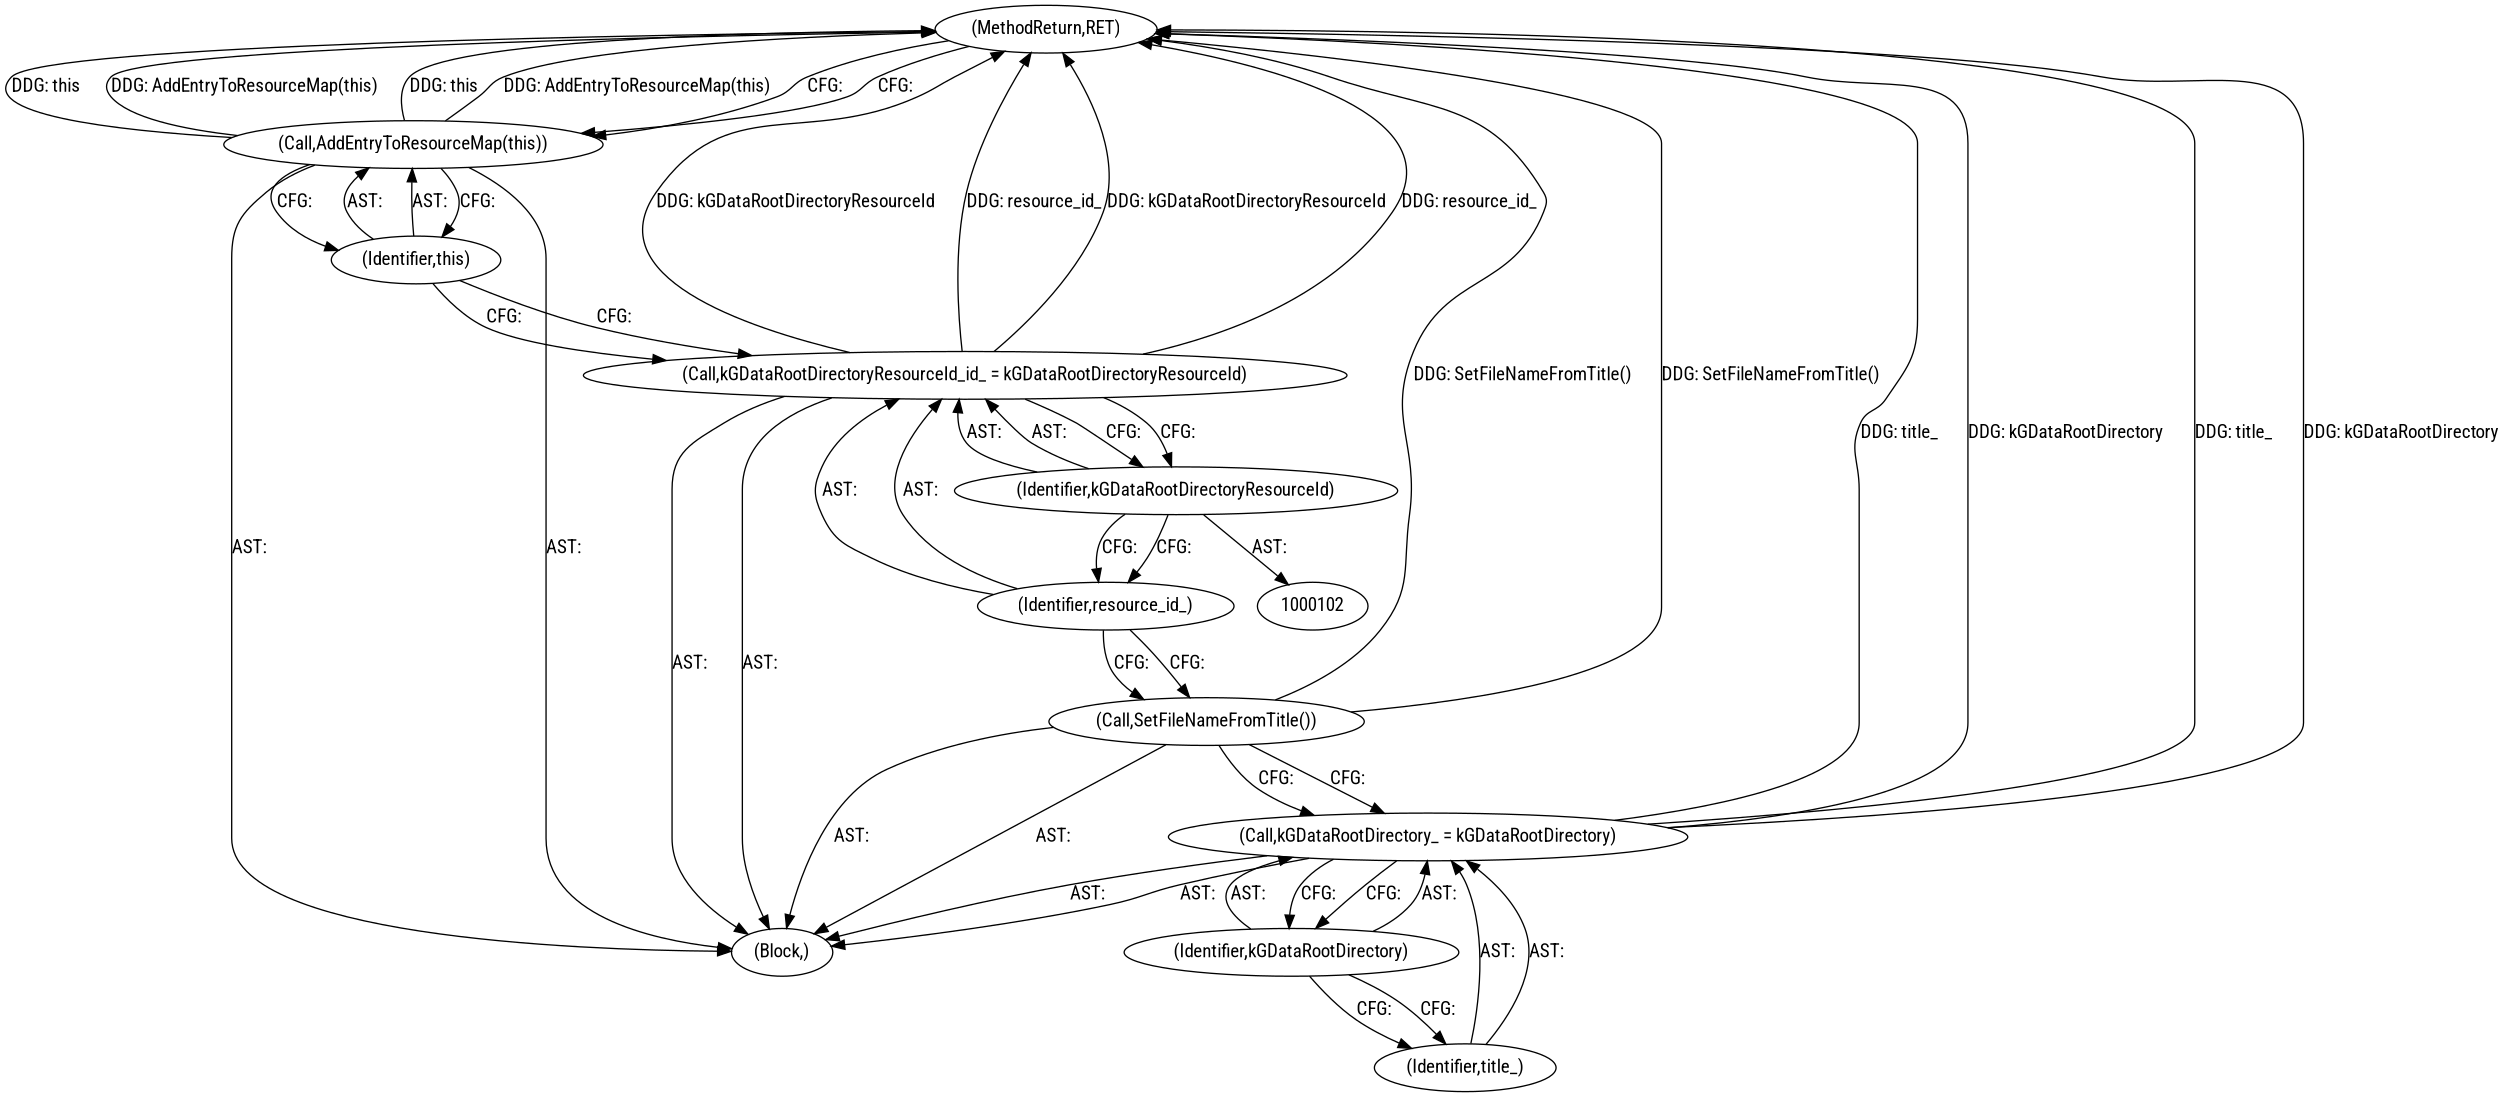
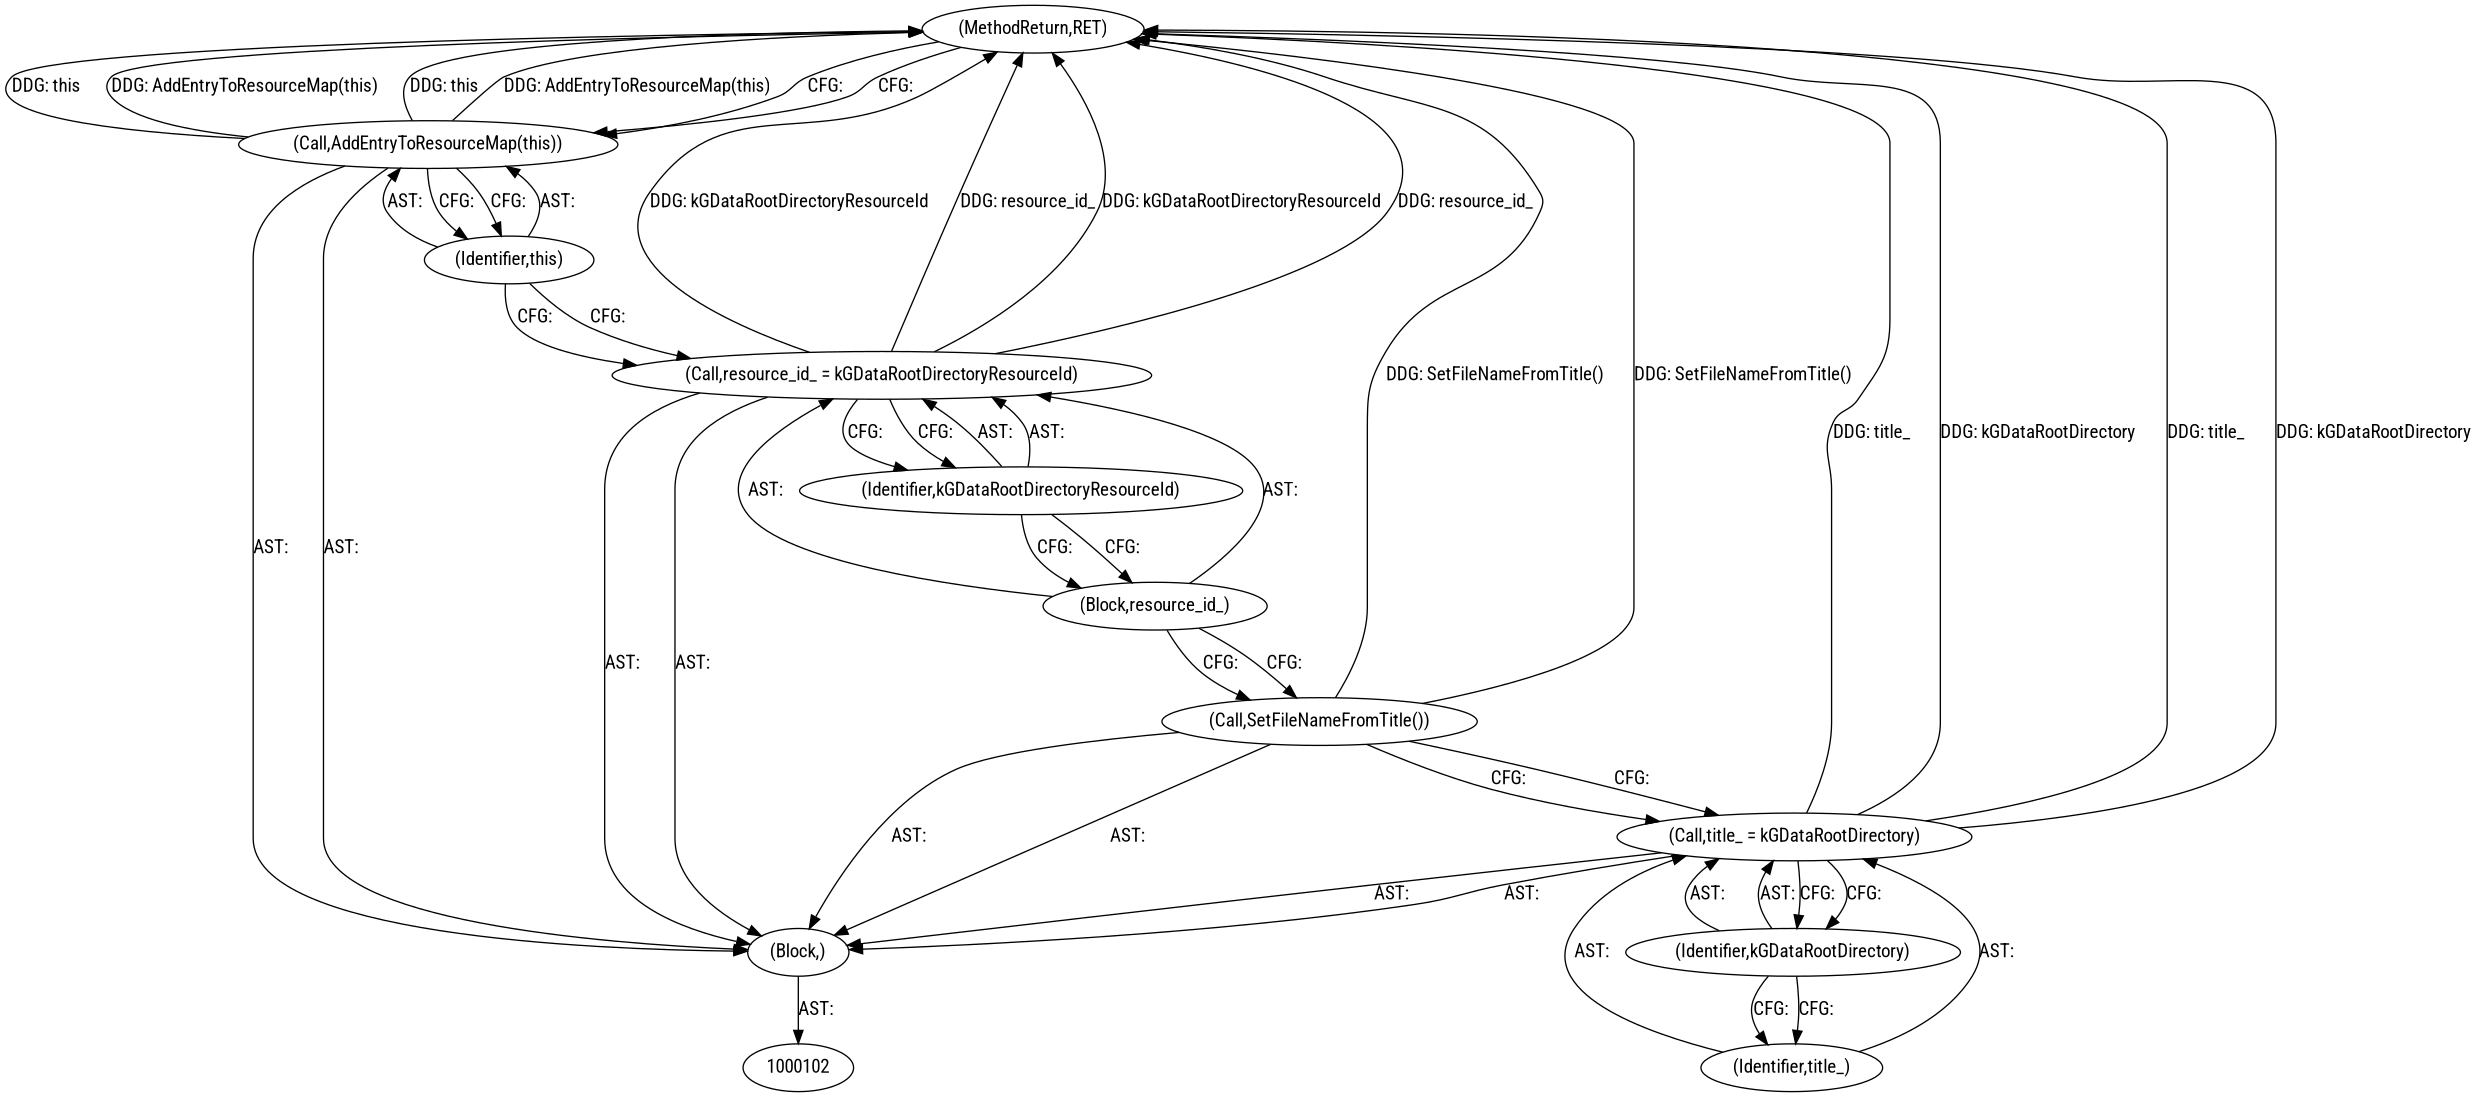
(965, 375) -> (882, 375)
(1241, 545) -> (798, 1003)
(1106, 606) -> (1155, 606)
(1428, 837) -> (1794, 837)
